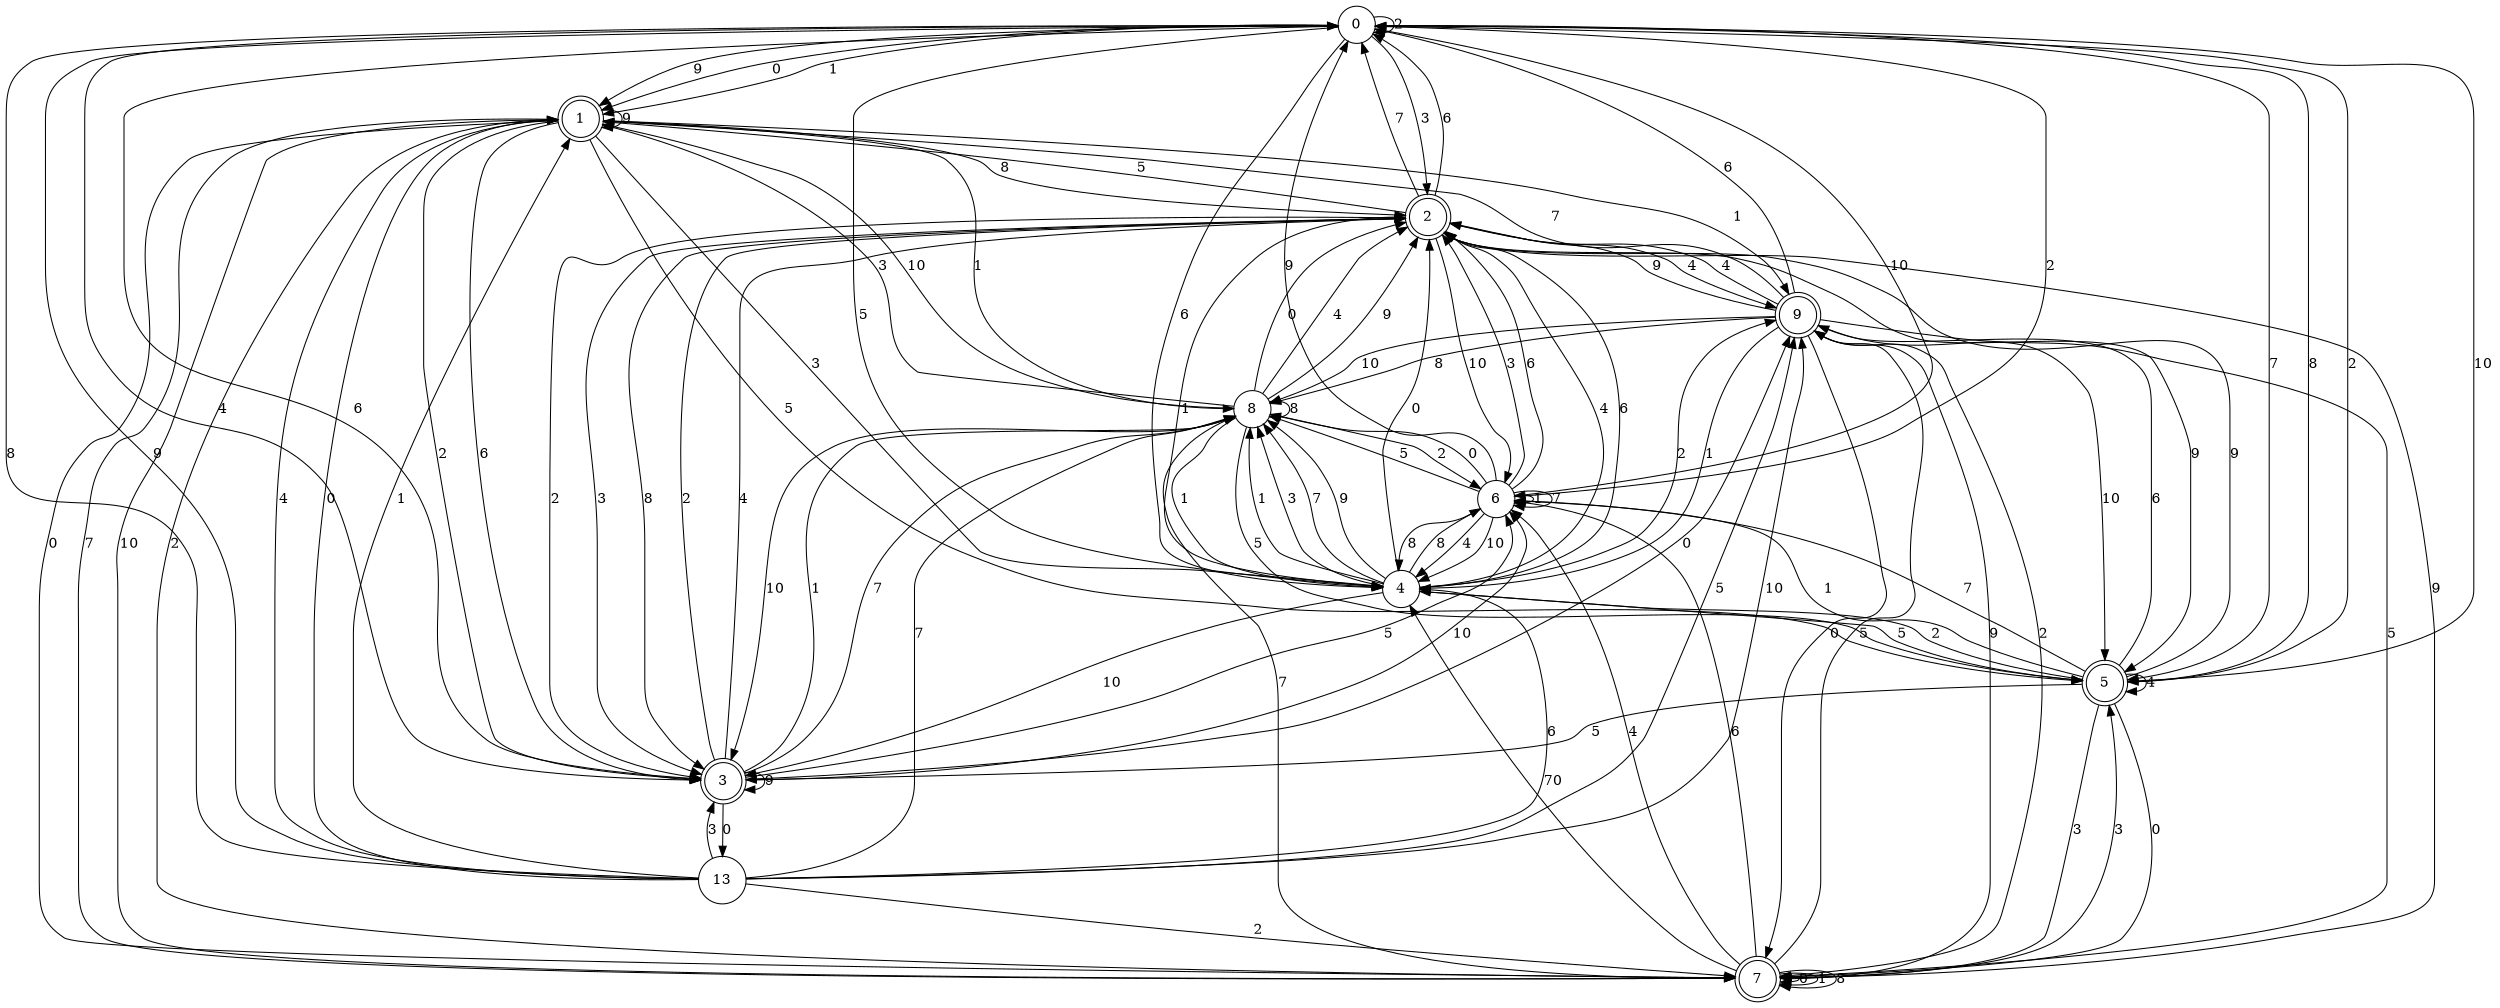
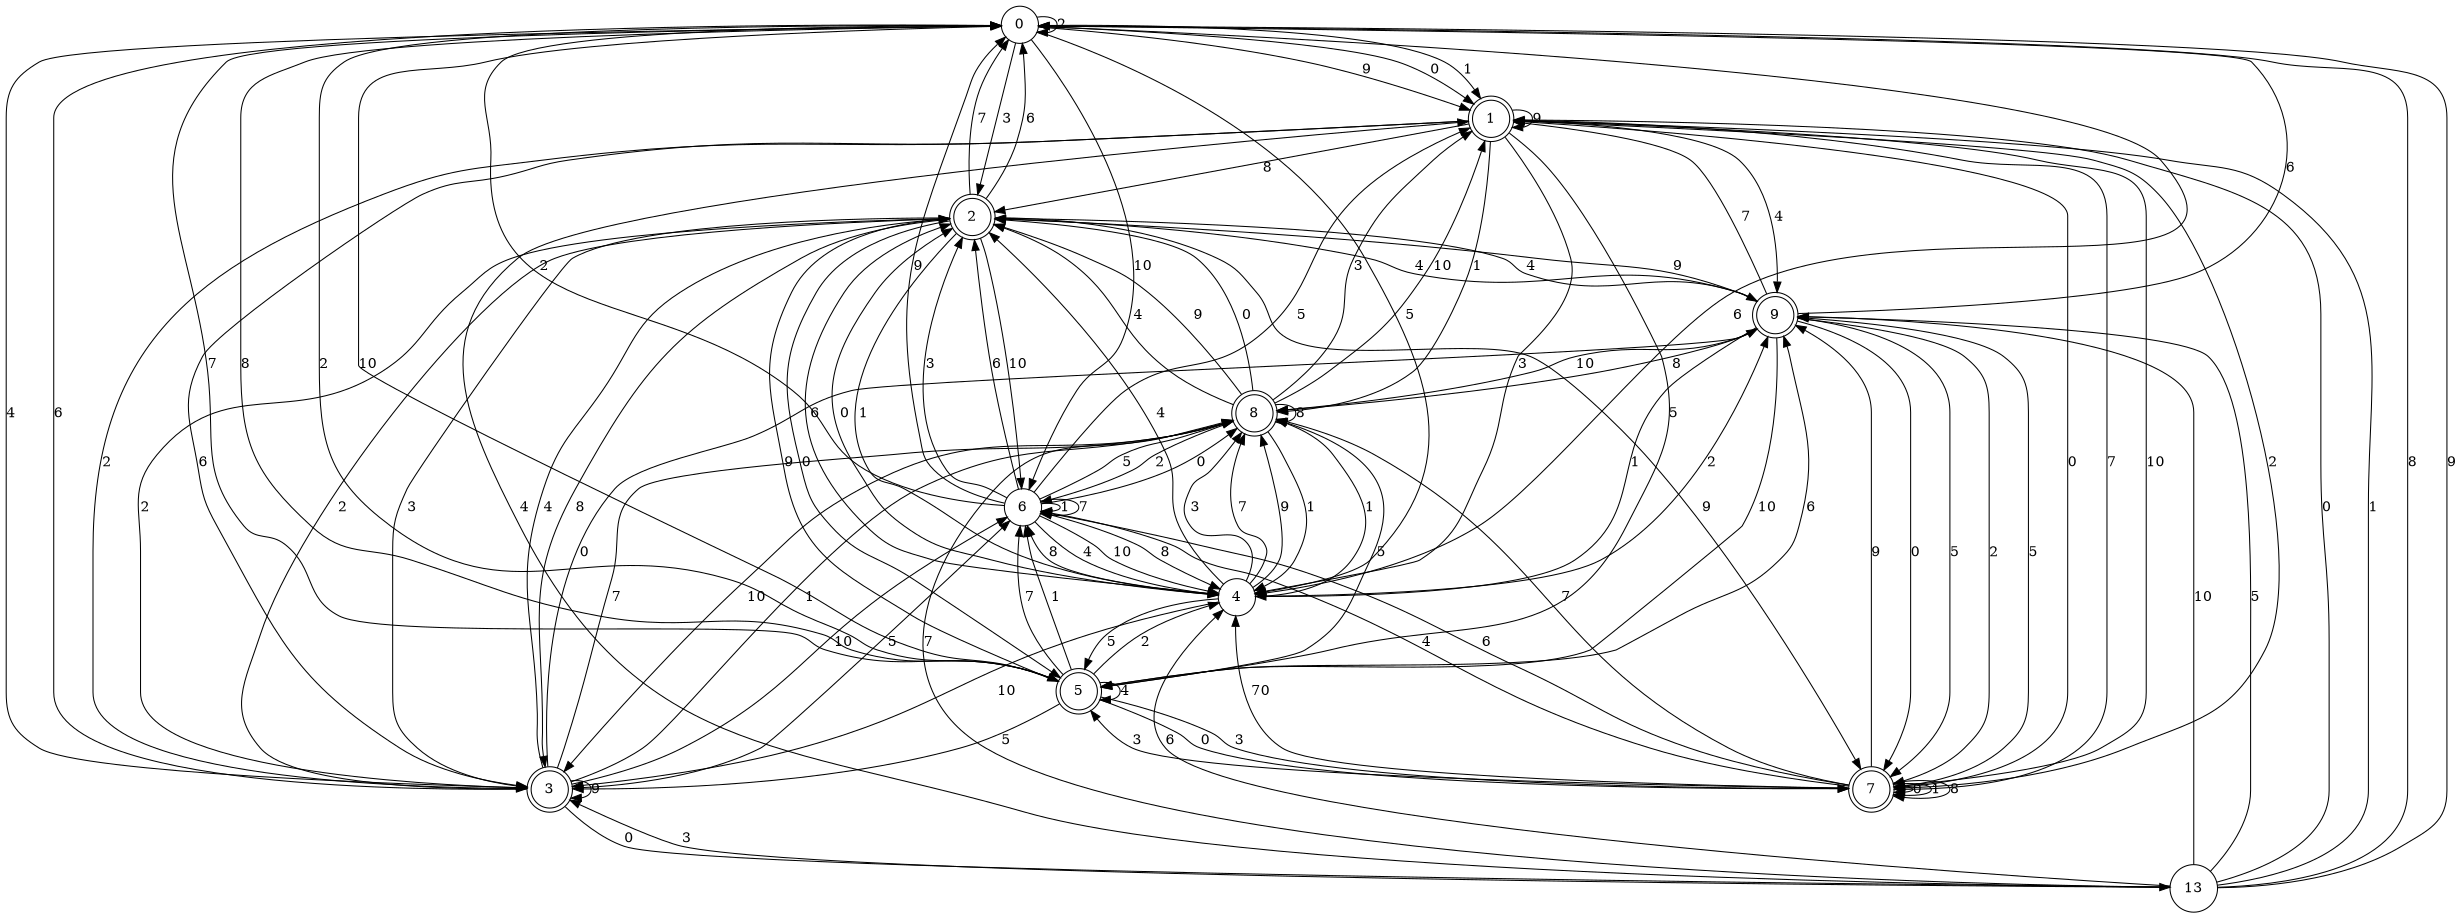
(1011, 160) -> (1263, 332)
(1738, 217) -> (1779, 217)
(1252, 409) -> (1254, 413)
(2196, 454) -> (807, 462)
(1234, 936) -> none
